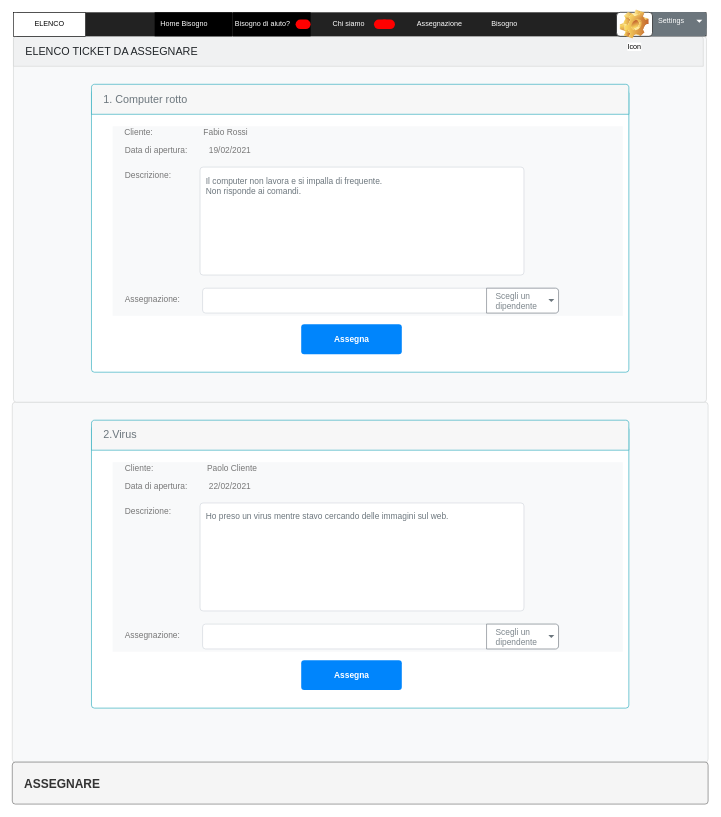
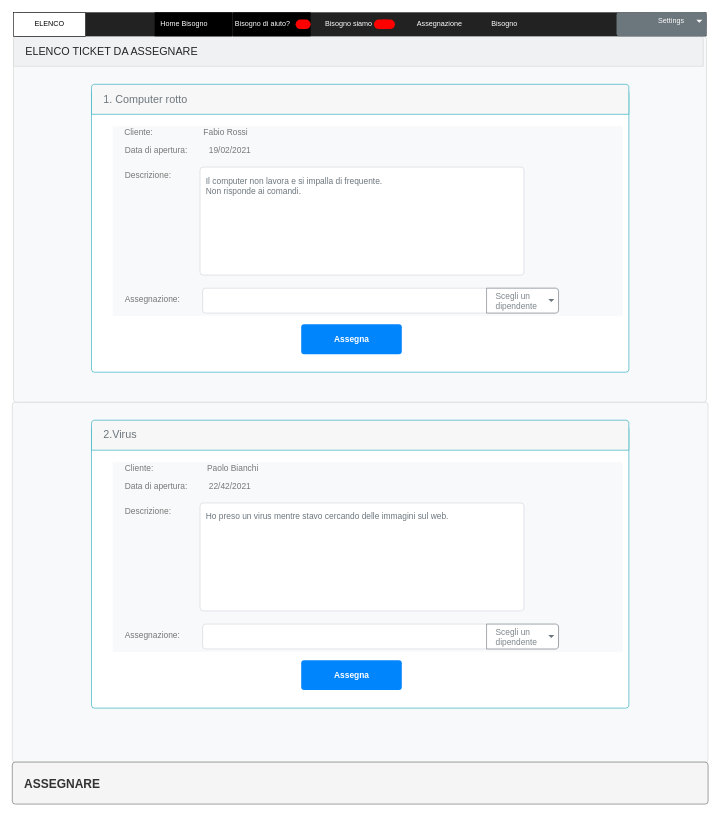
(349, 24) -> (349, 24)
(635, 24) -> none
(234, 468) -> (234, 468)
(233, 486) -> (233, 486)
